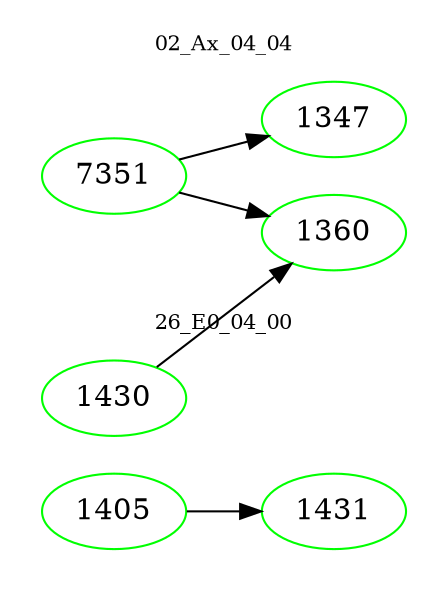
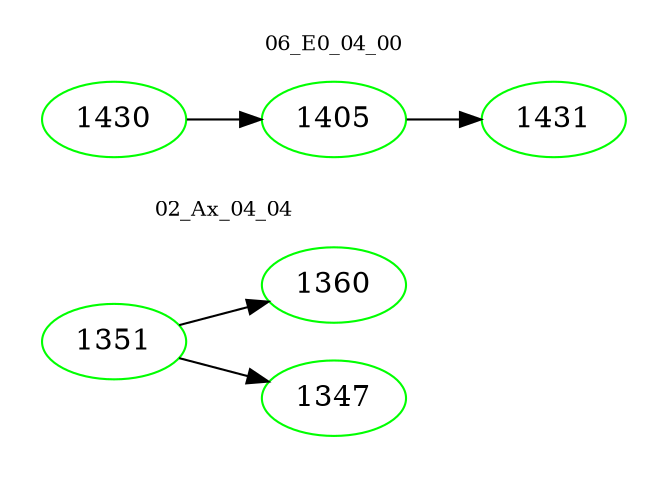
(114, 176) -> (114, 342)
(215, 322) -> (213, 119)
(224, 324) -> (334, 45)
